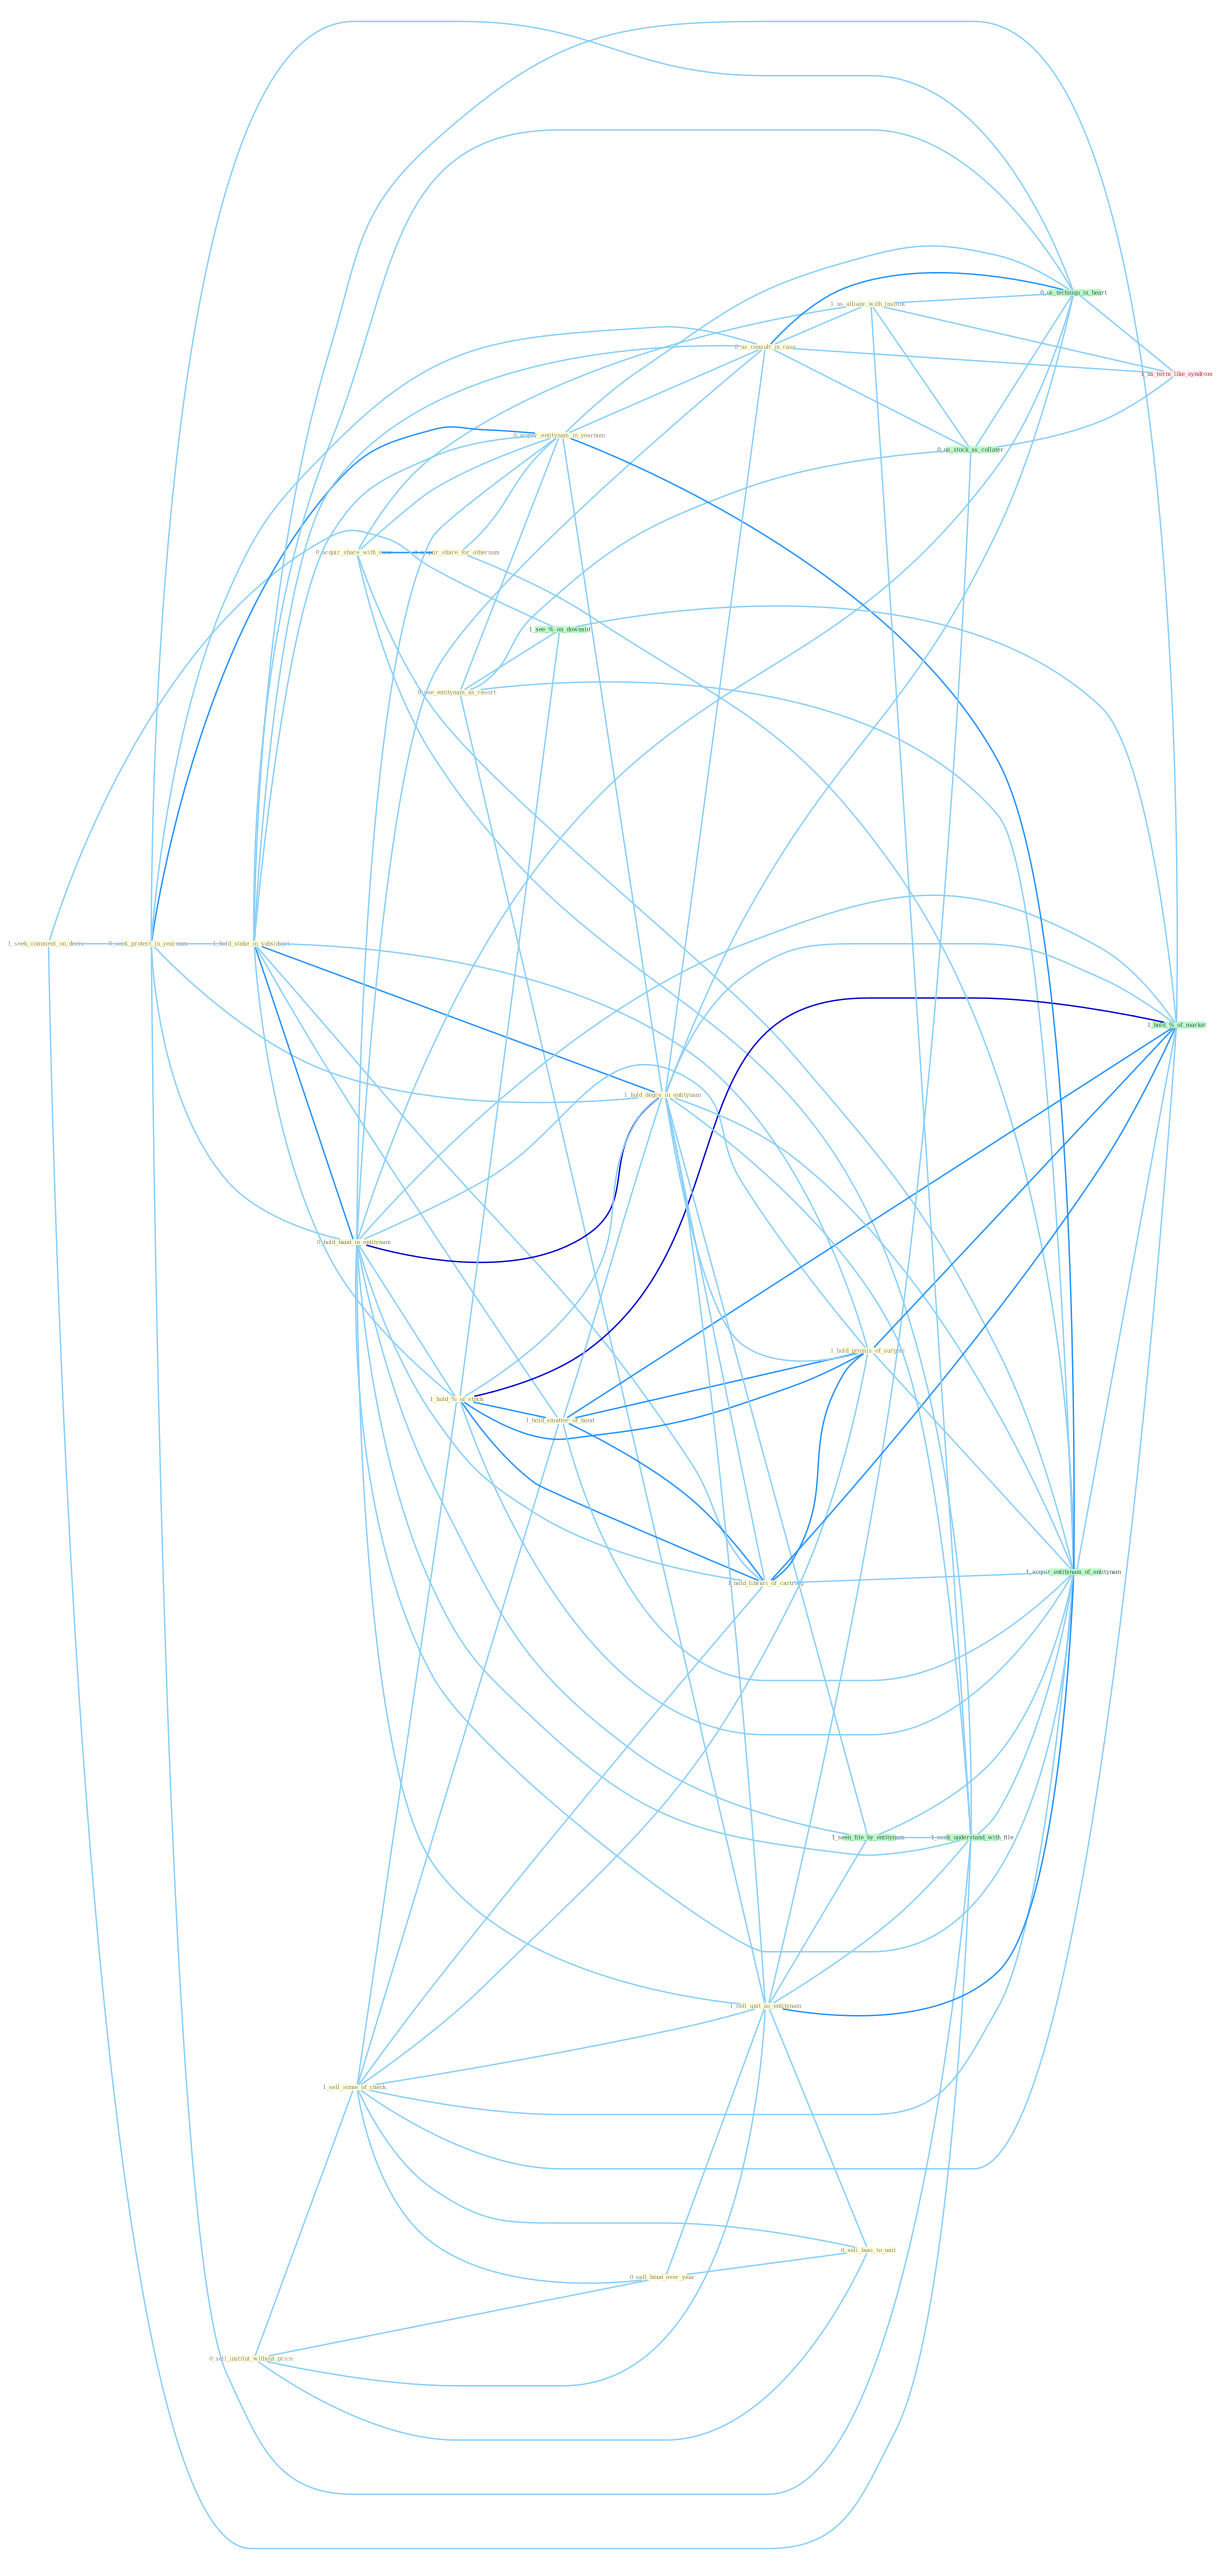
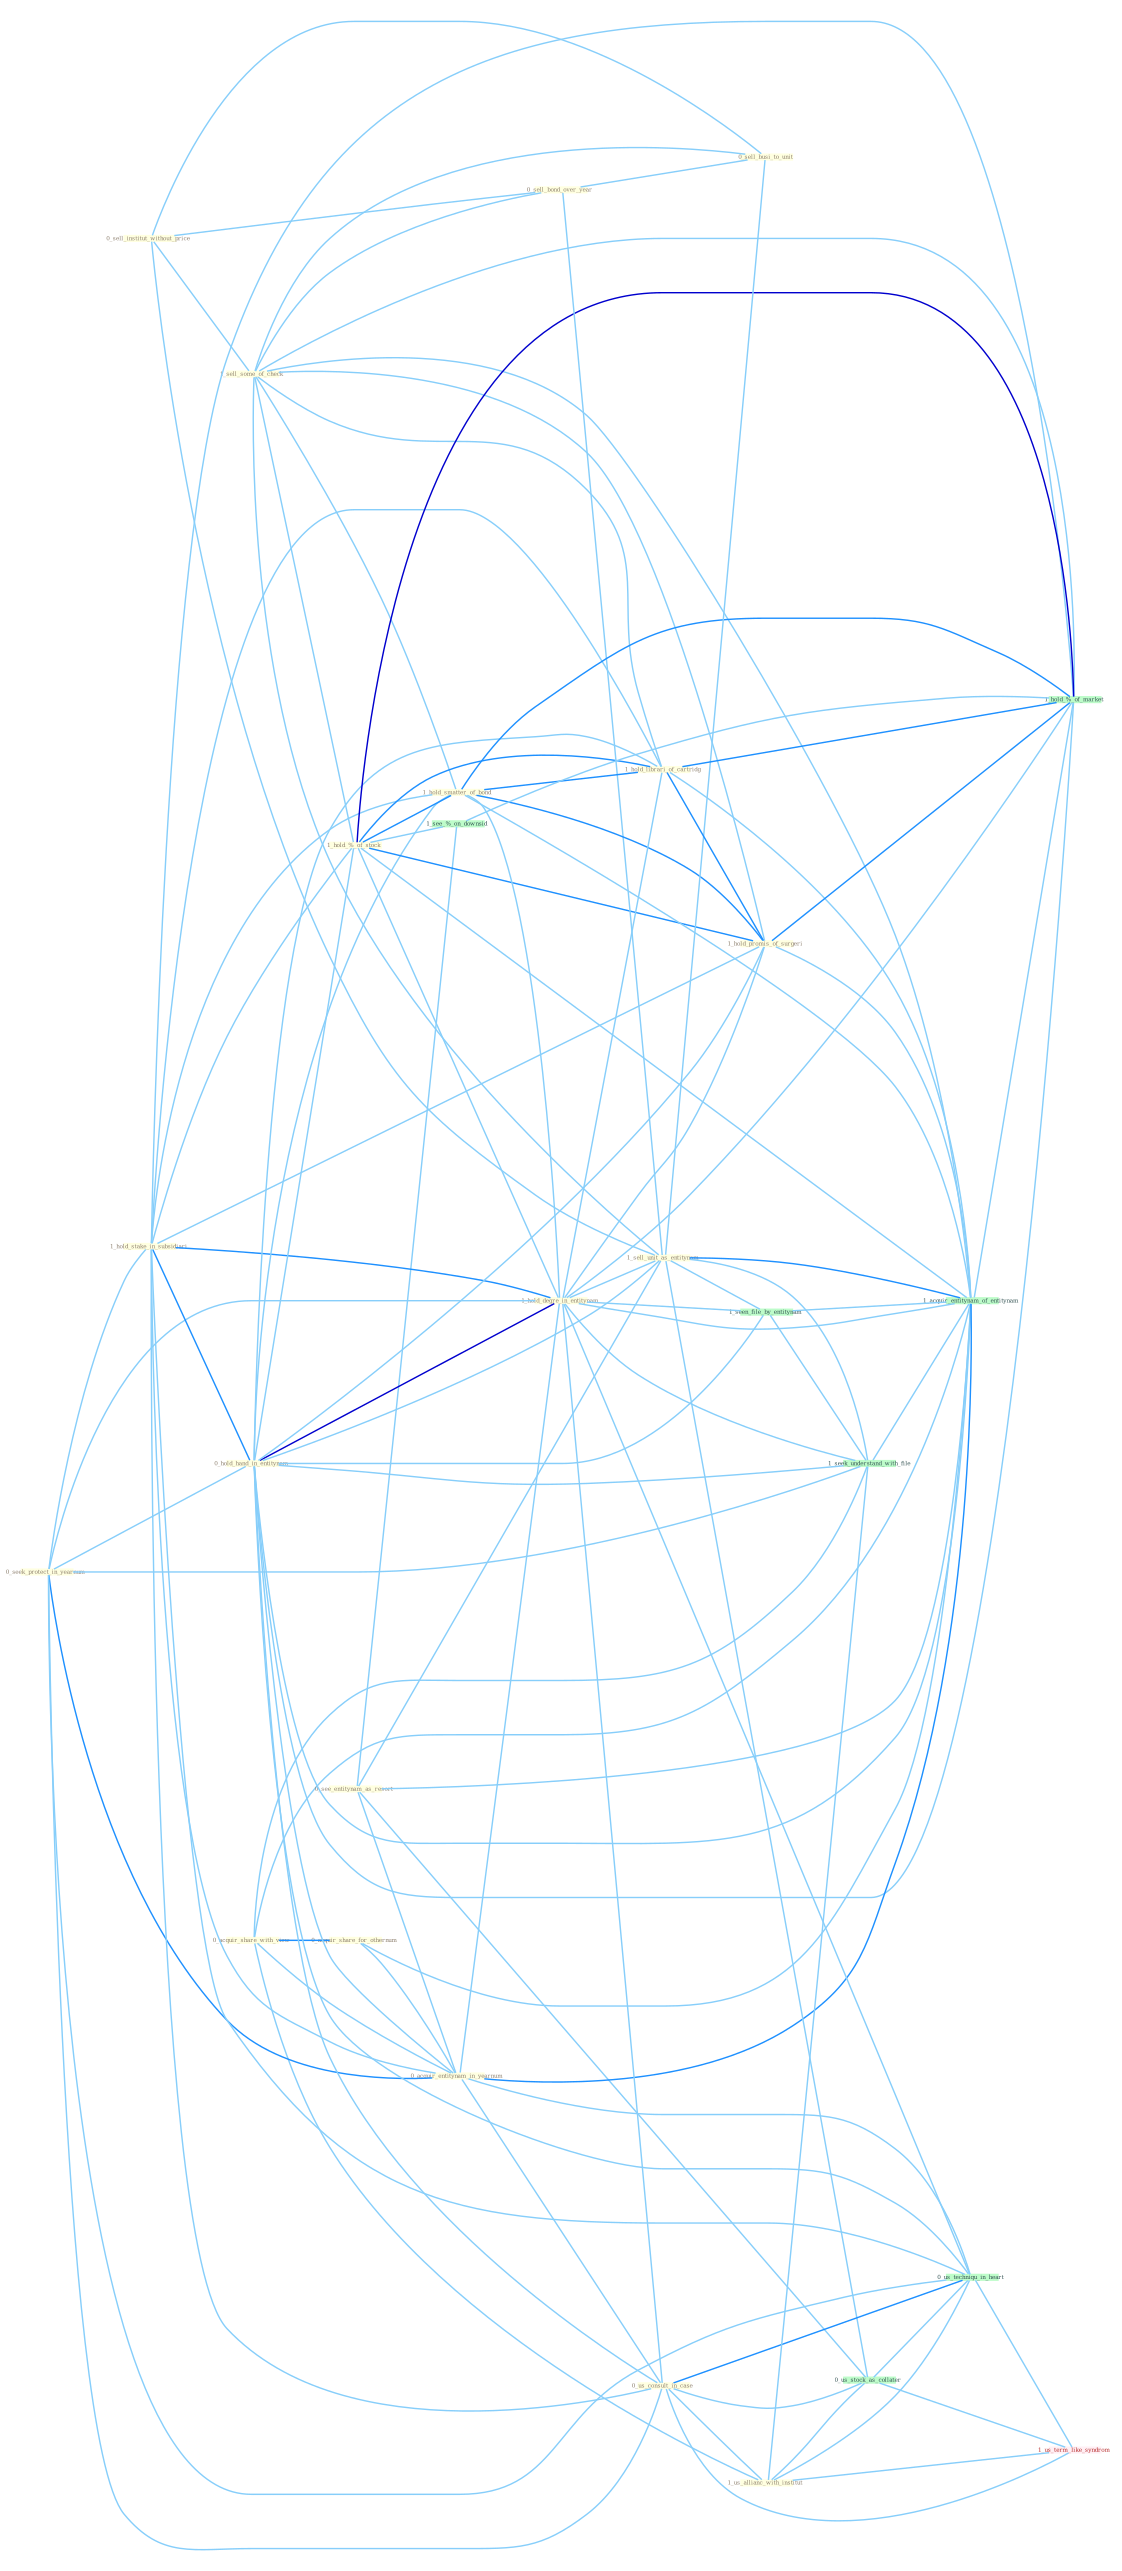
(47, 944) -> none
none -> (299, 1110)
